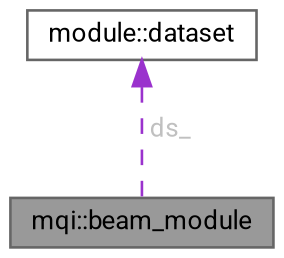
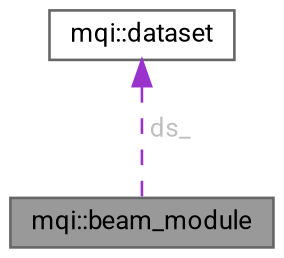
(142, 35) -> (142, 35)
